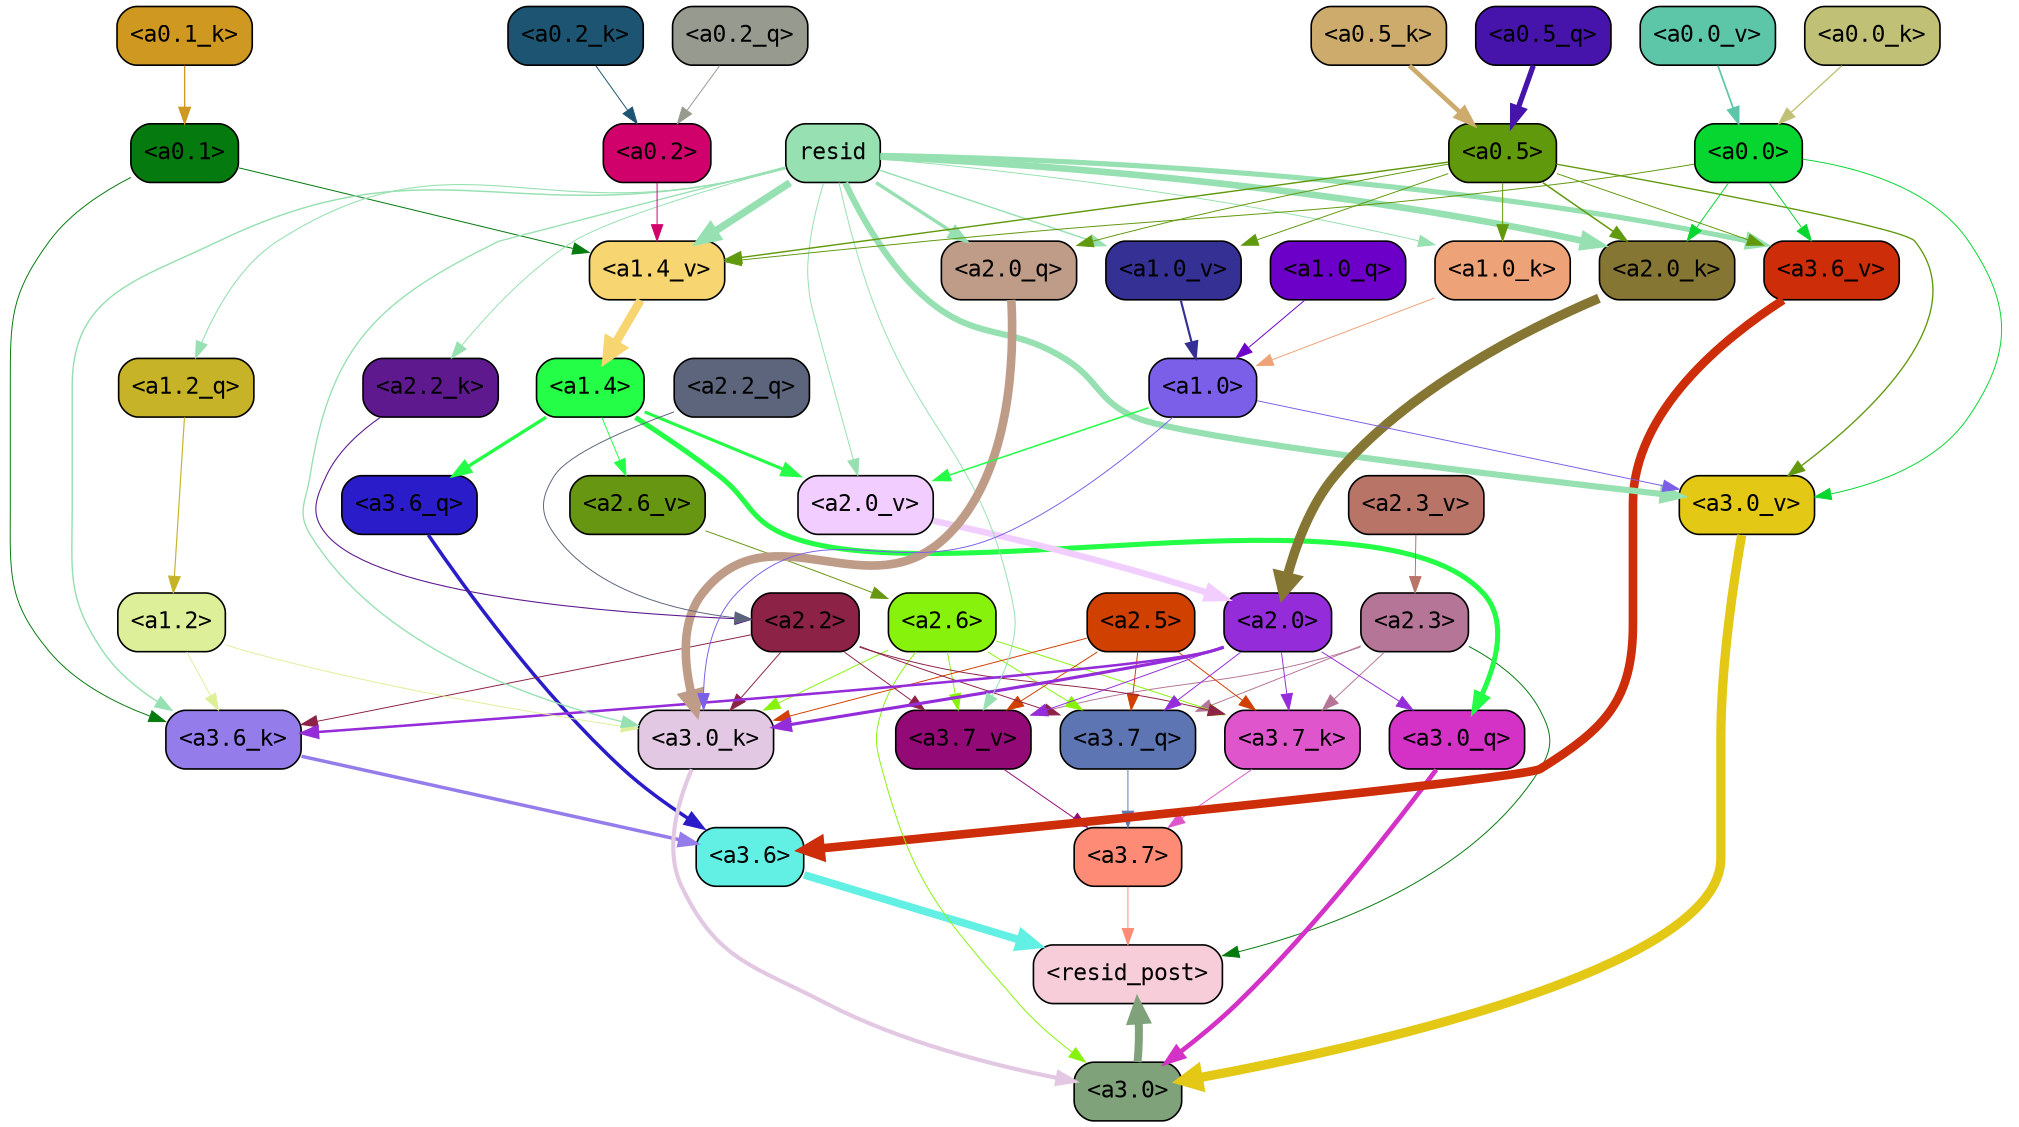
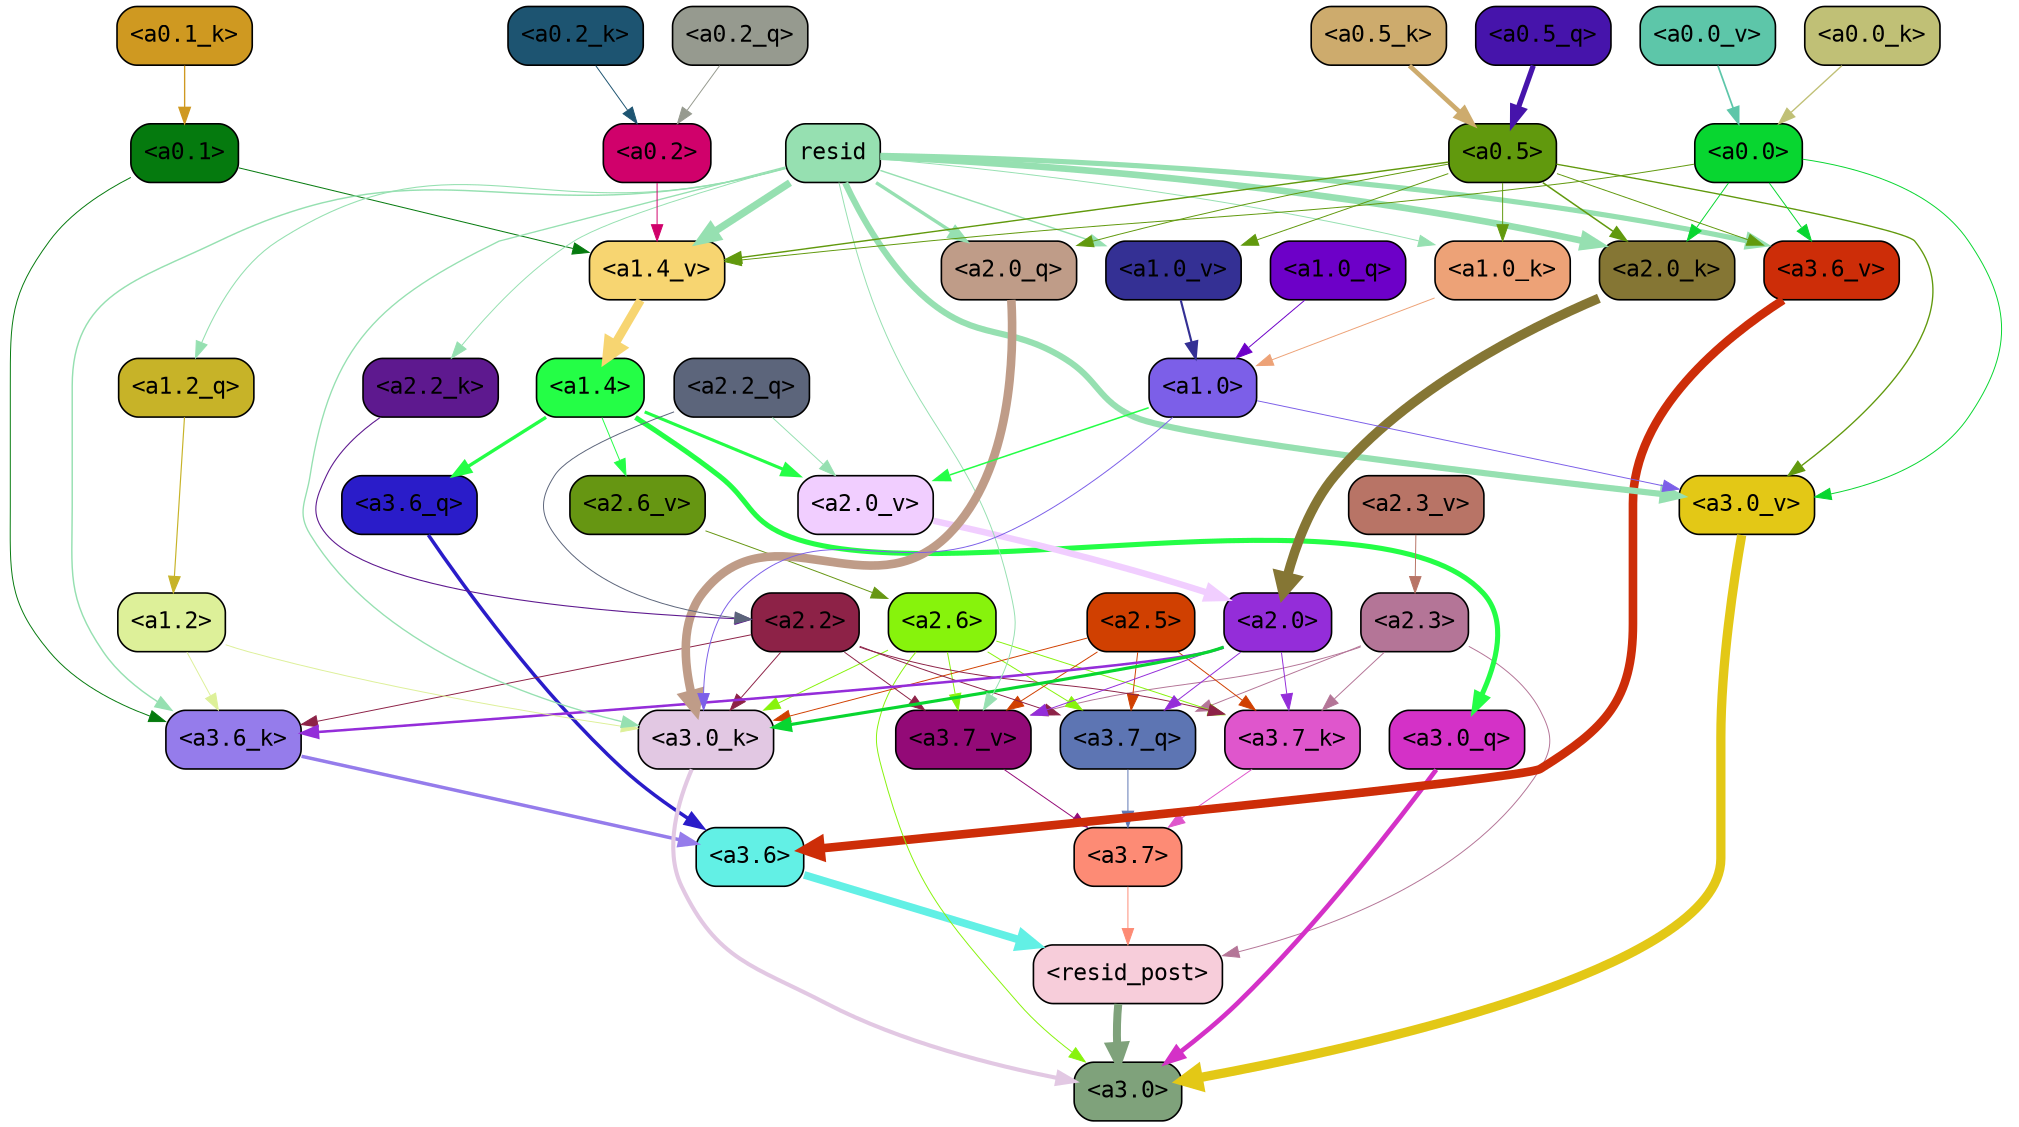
(816, 323) -> (798, 441)
(1368, 681) -> none
(942, 700) -> (942, 700)
(1473, 843) -> (1473, 843)
(1139, 1041) -> (1117, 1025)
